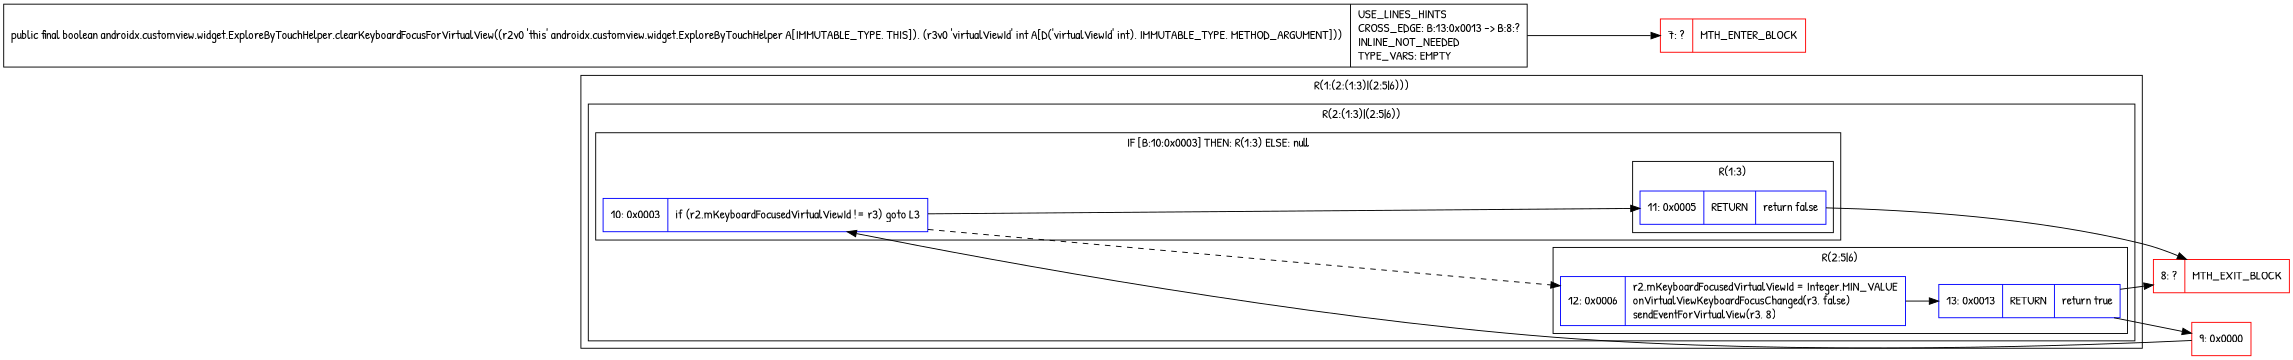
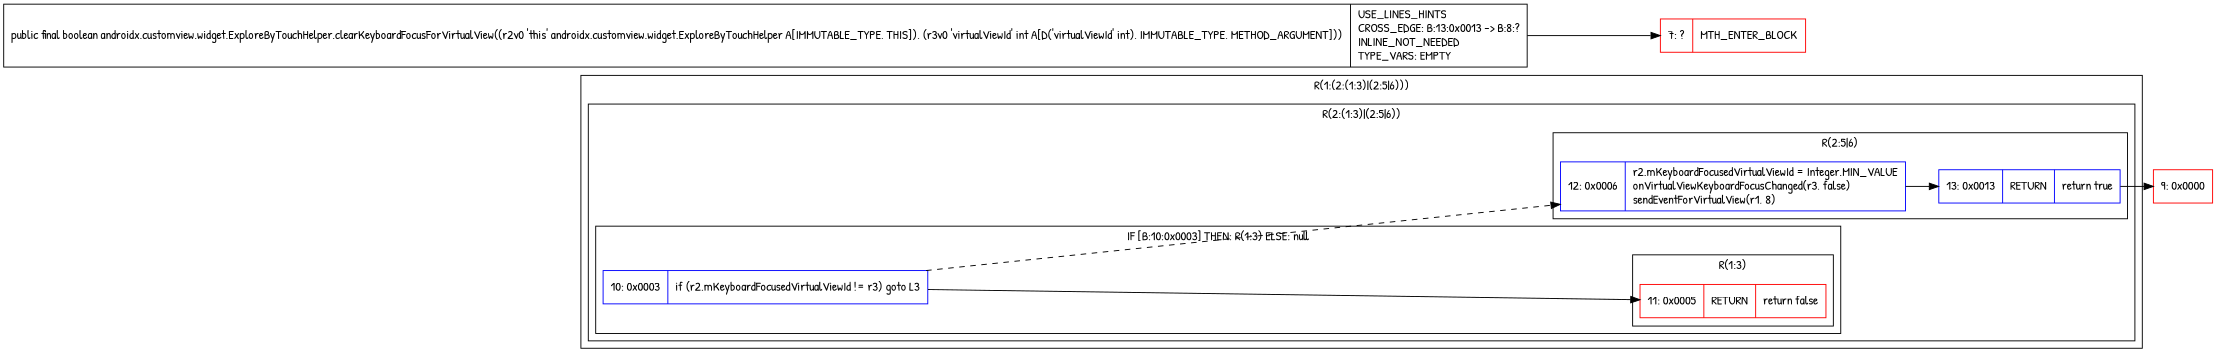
(1733, 208) -> (1733, 301)
(2221, 276) -> none
(1705, 314) -> (1704, 200)
(1520, 334) -> none
